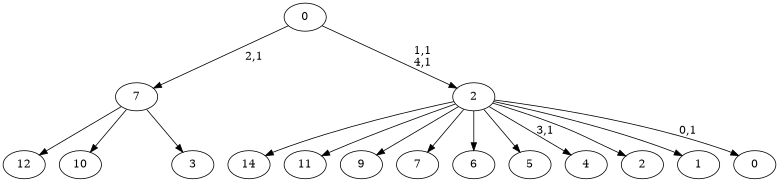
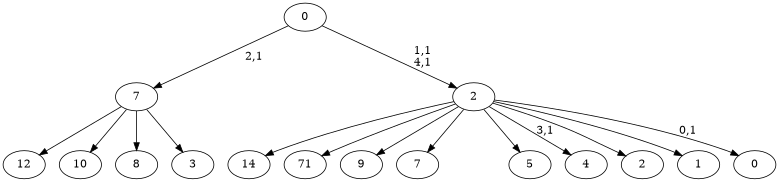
none -> (137, 165)
(305, 165) -> (305, 165)
(474, 165) -> none
